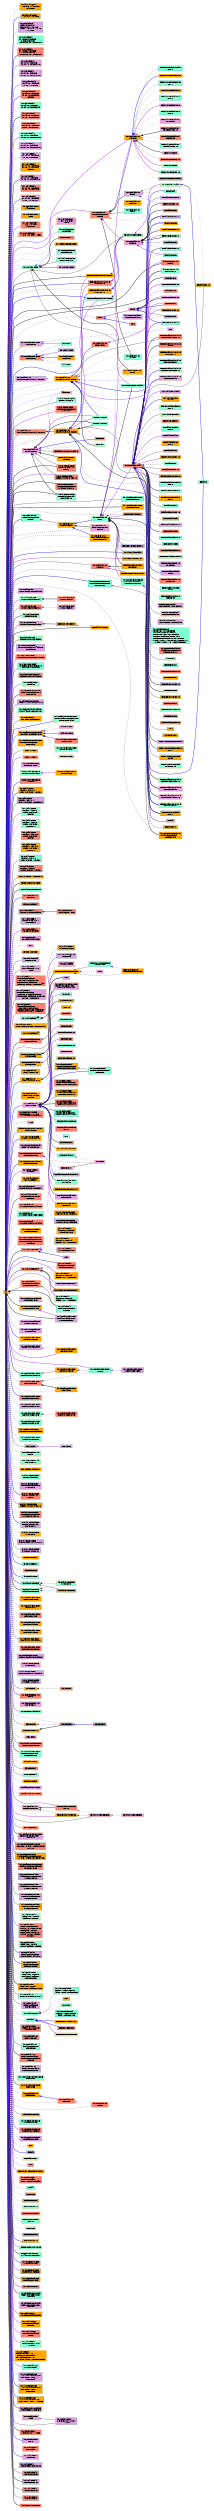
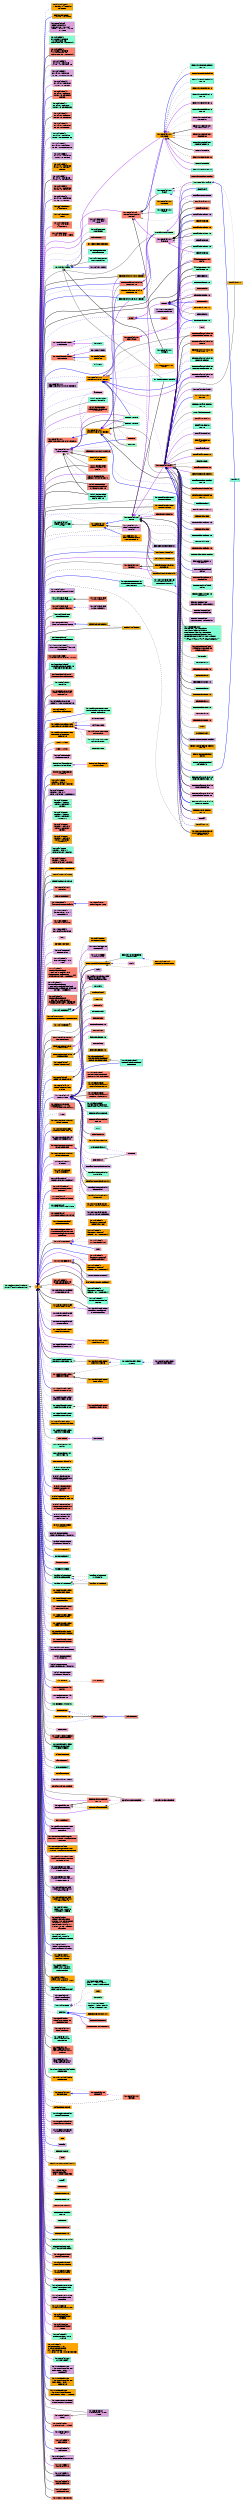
(133, 194) -> (164, 191)
(170, 491) -> (202, 489)
(6, 999) -> (33, 1287)
(31, 1130) -> (62, 1122)
(50, 1145) -> (82, 1137)
(66, 2034) -> (98, 2027)
